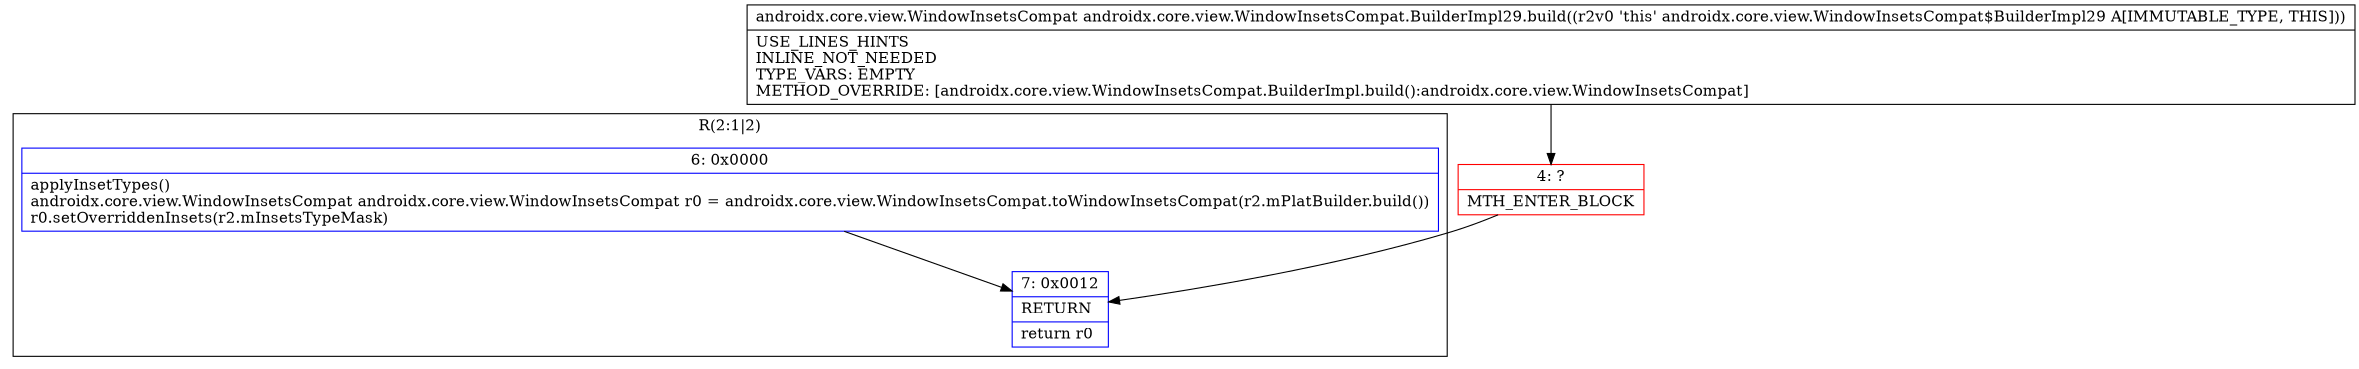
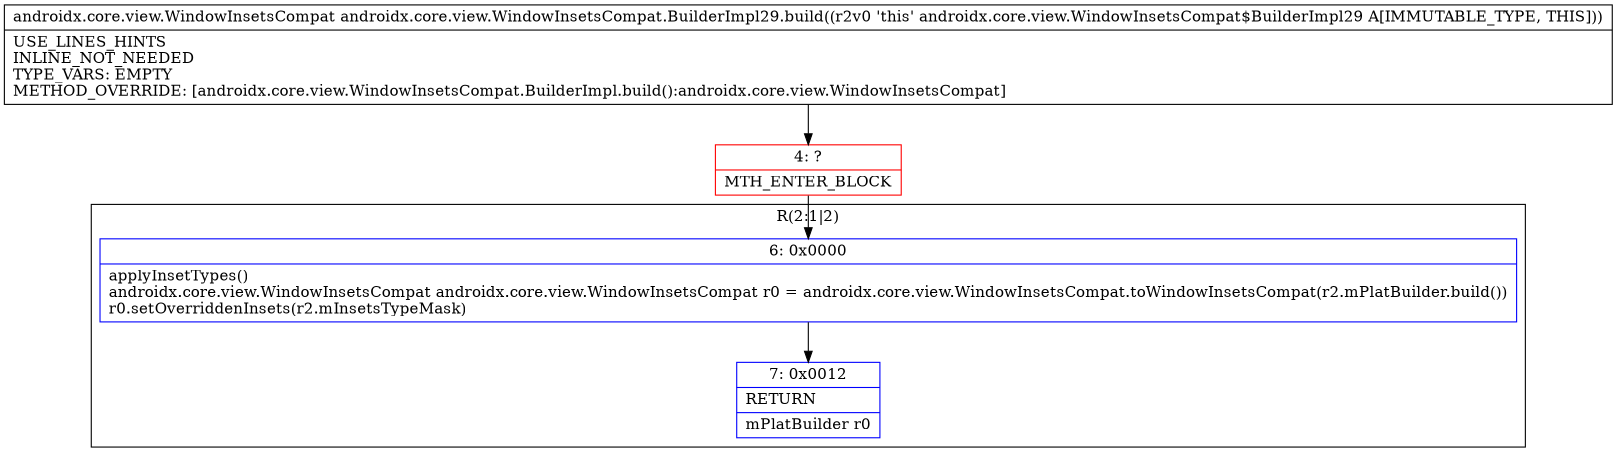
(1311, 267) -> (808, 212)
(1058, 334) -> (808, 425)
